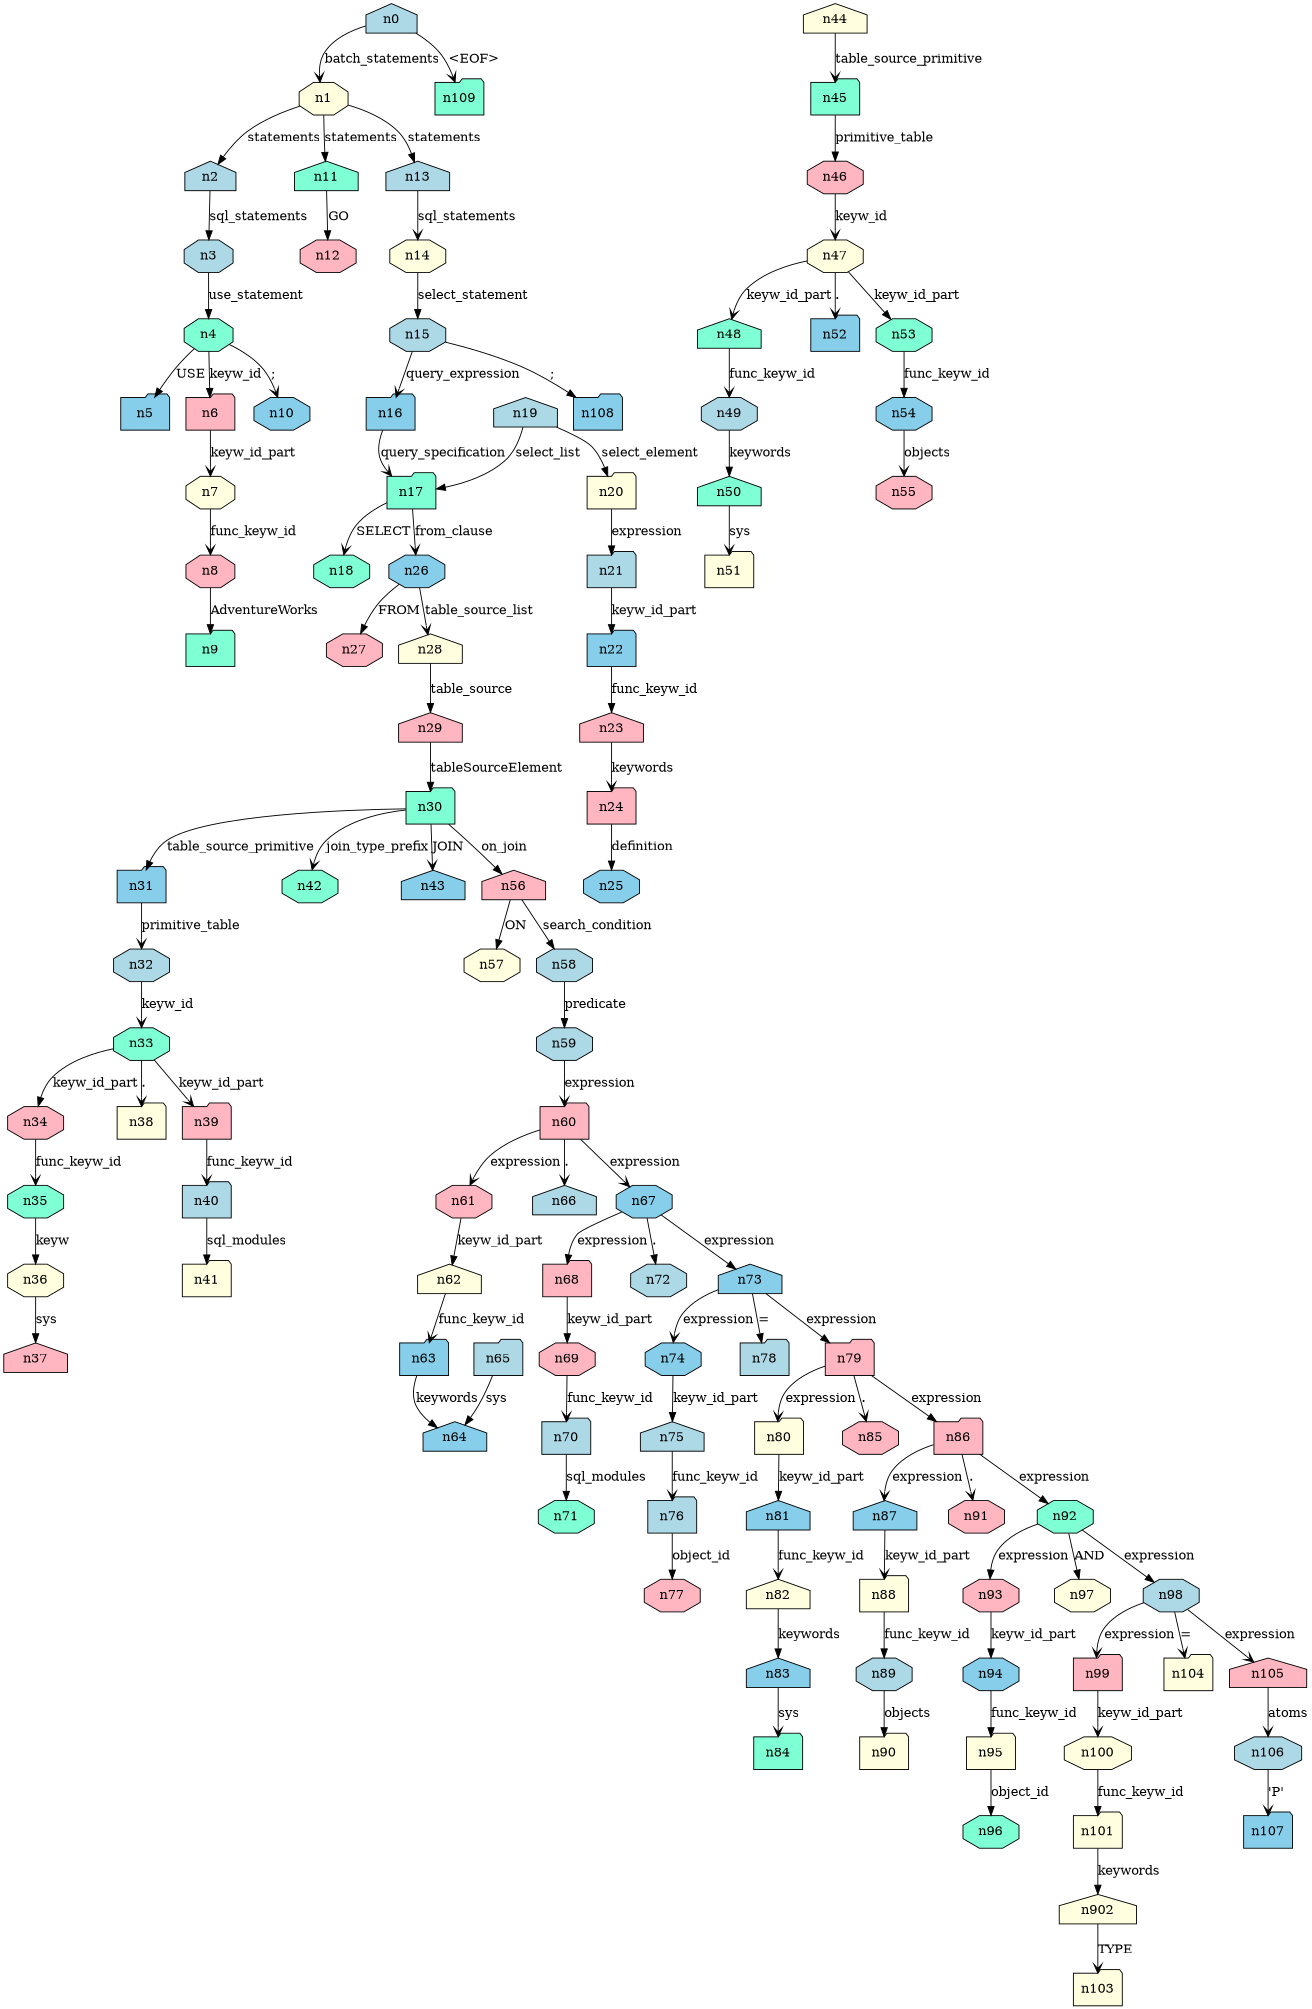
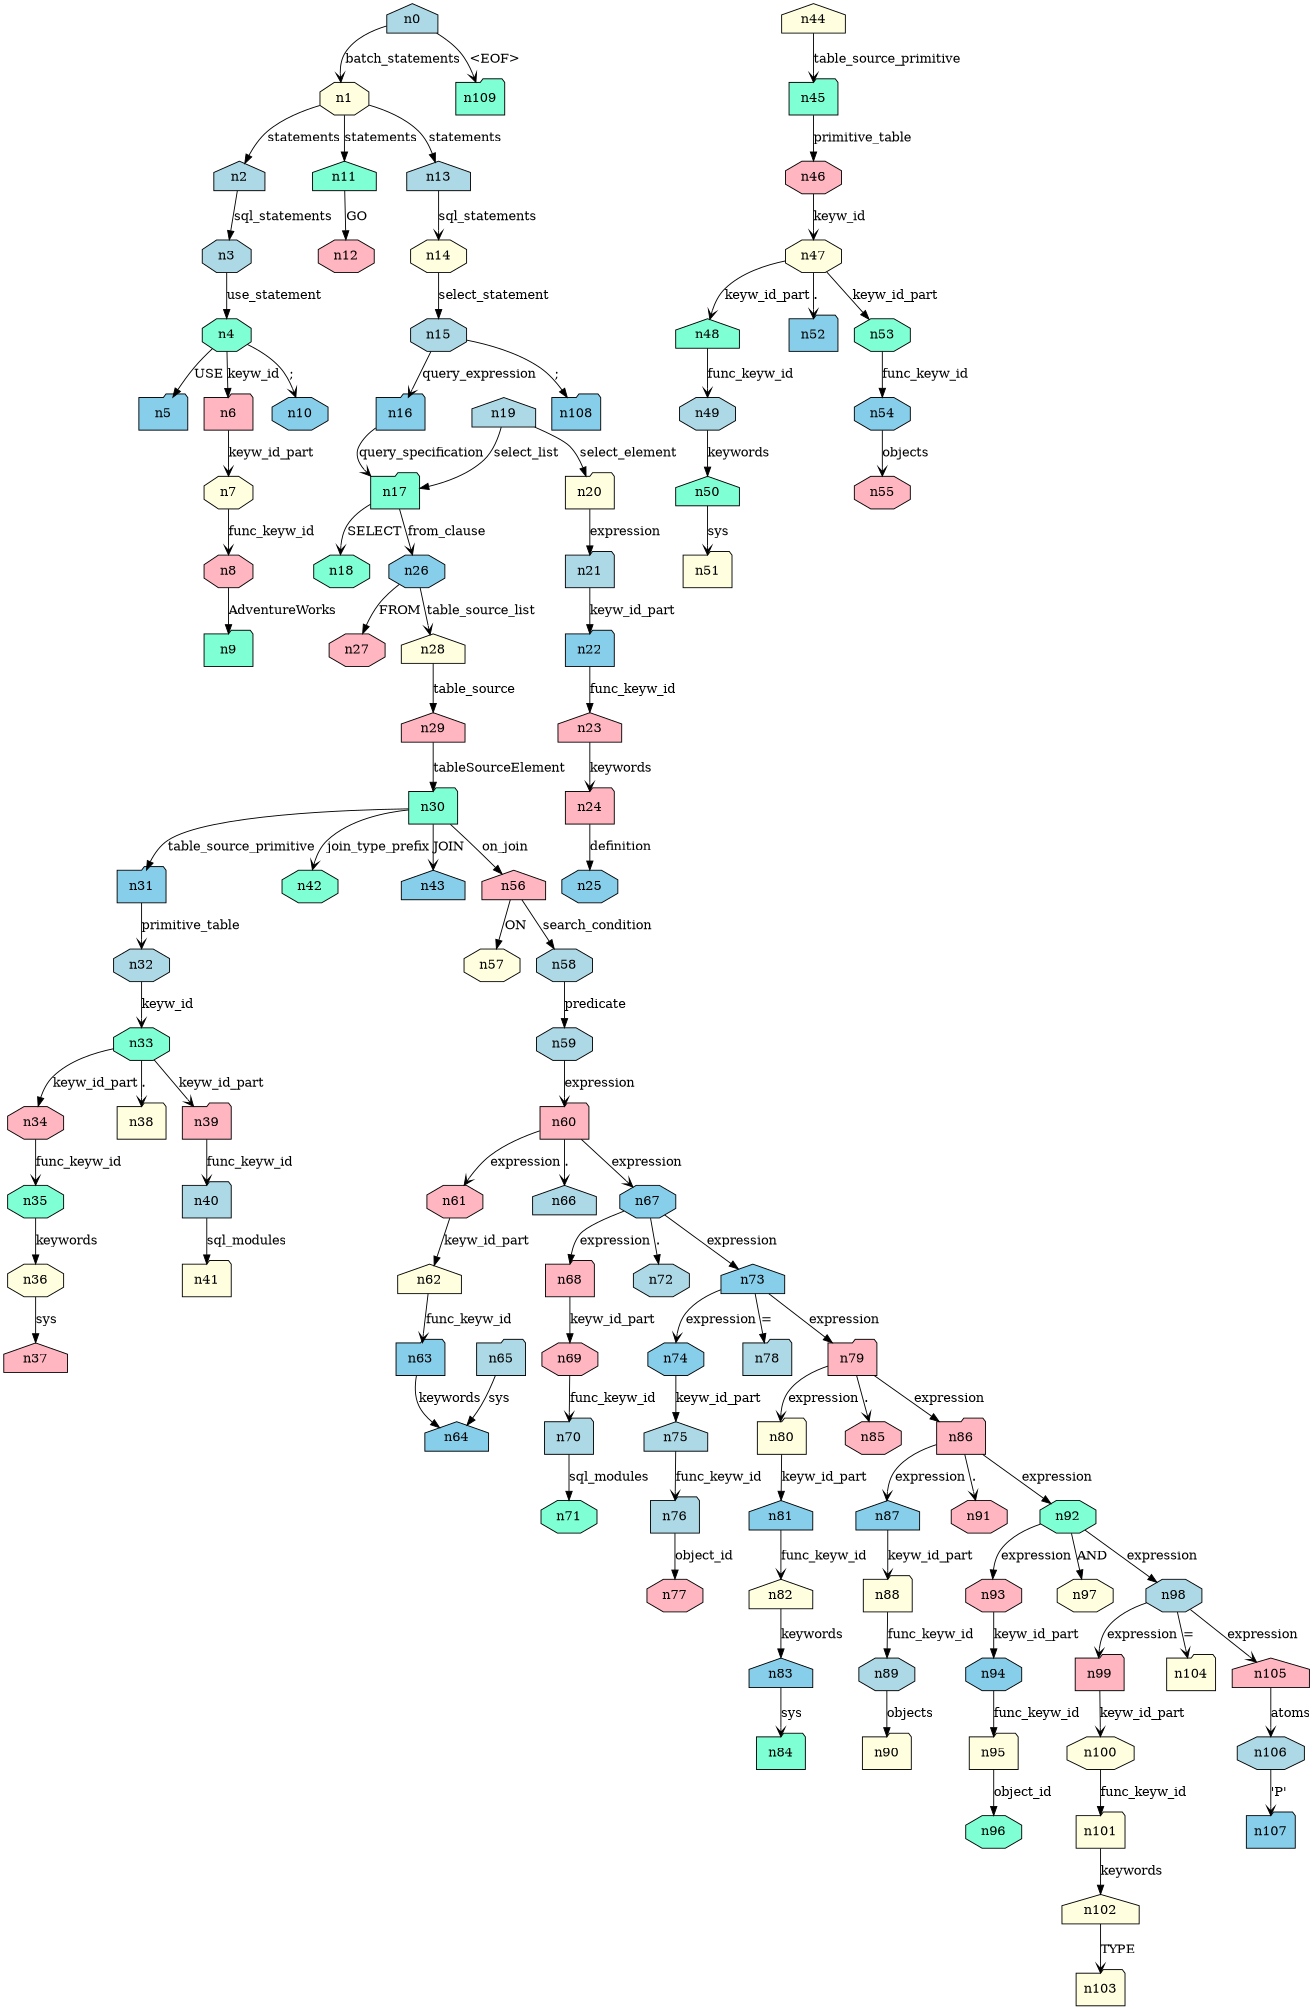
(52, 1241) -> (67, 1241)
(1098, 1911) -> (1101, 1911)
